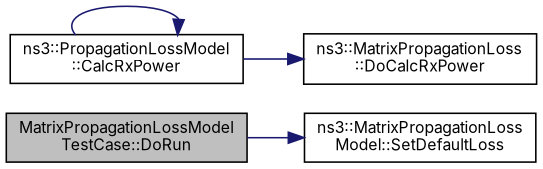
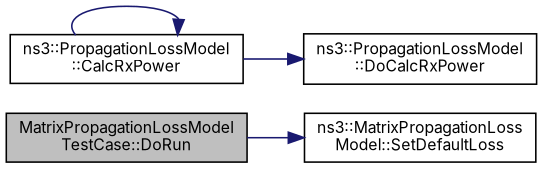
(420, 59) -> (420, 59)
